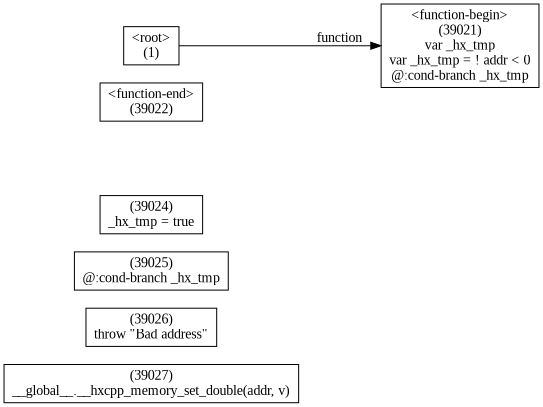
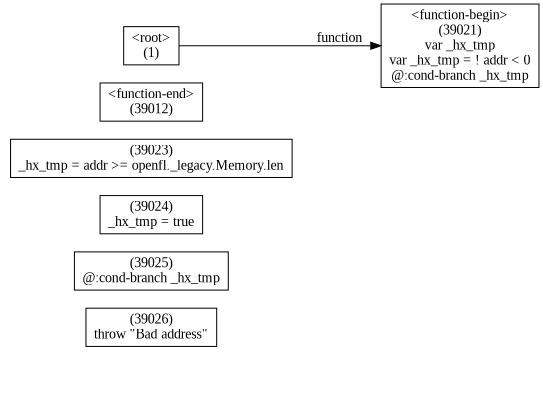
(151, 102) -> (151, 102)
none -> (151, 158)
(151, 384) -> none
